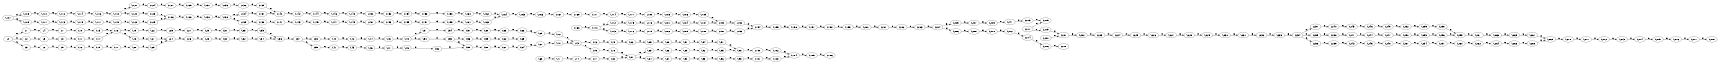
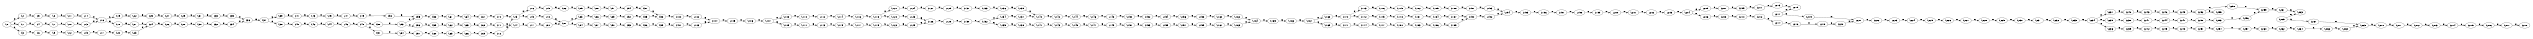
none -> (1318, 19)
none -> (758, 21)
none -> (1831, 24)
none -> (474, 25)
(1432, 27) -> (2215, 8)
(1504, 35) -> (2290, 16)
